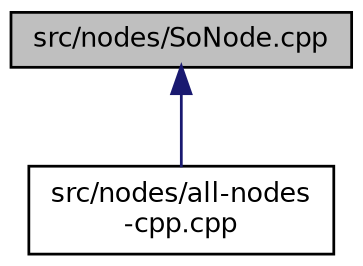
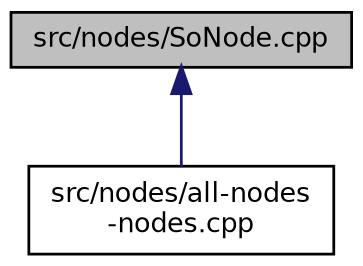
(181, 210) -> (181, 210)
